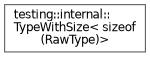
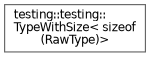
(75, 28) -> (75, 28)
